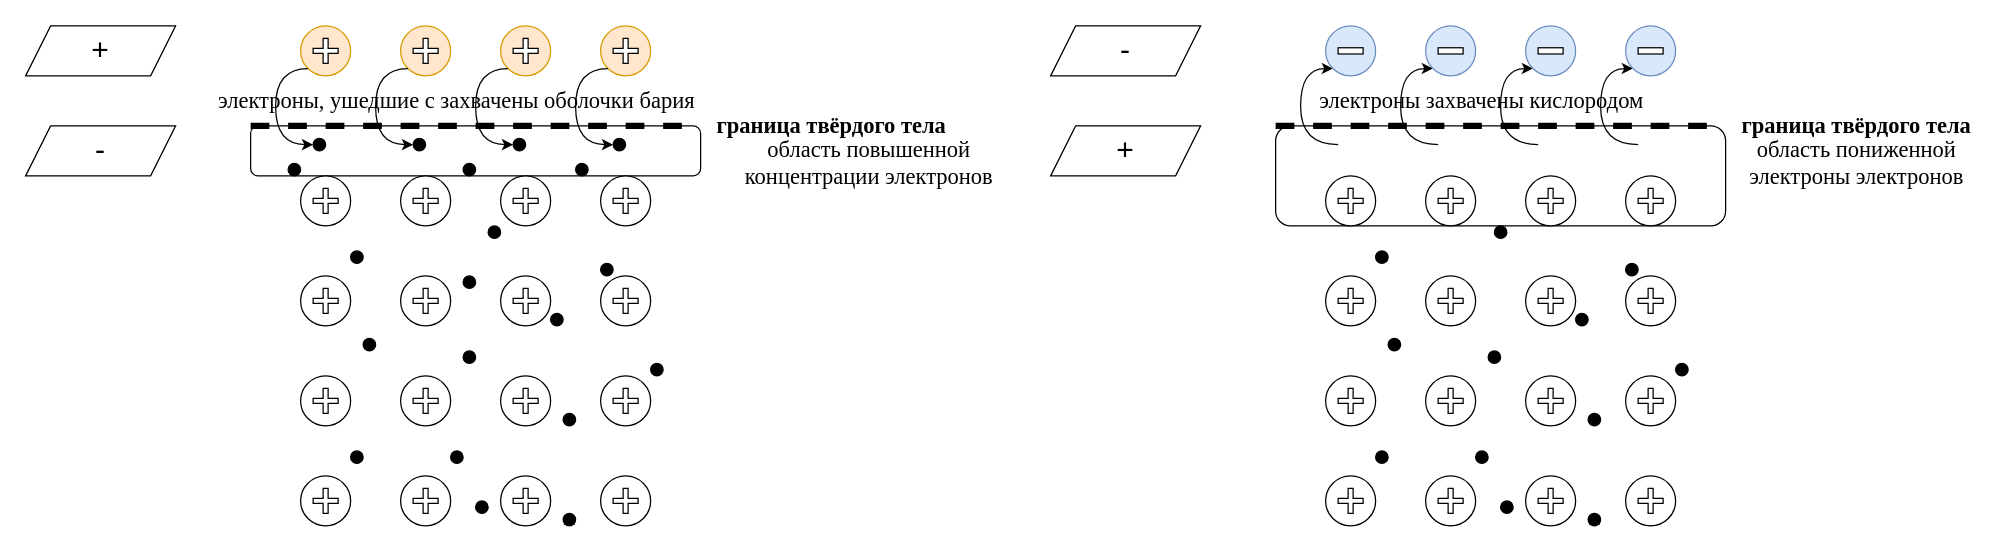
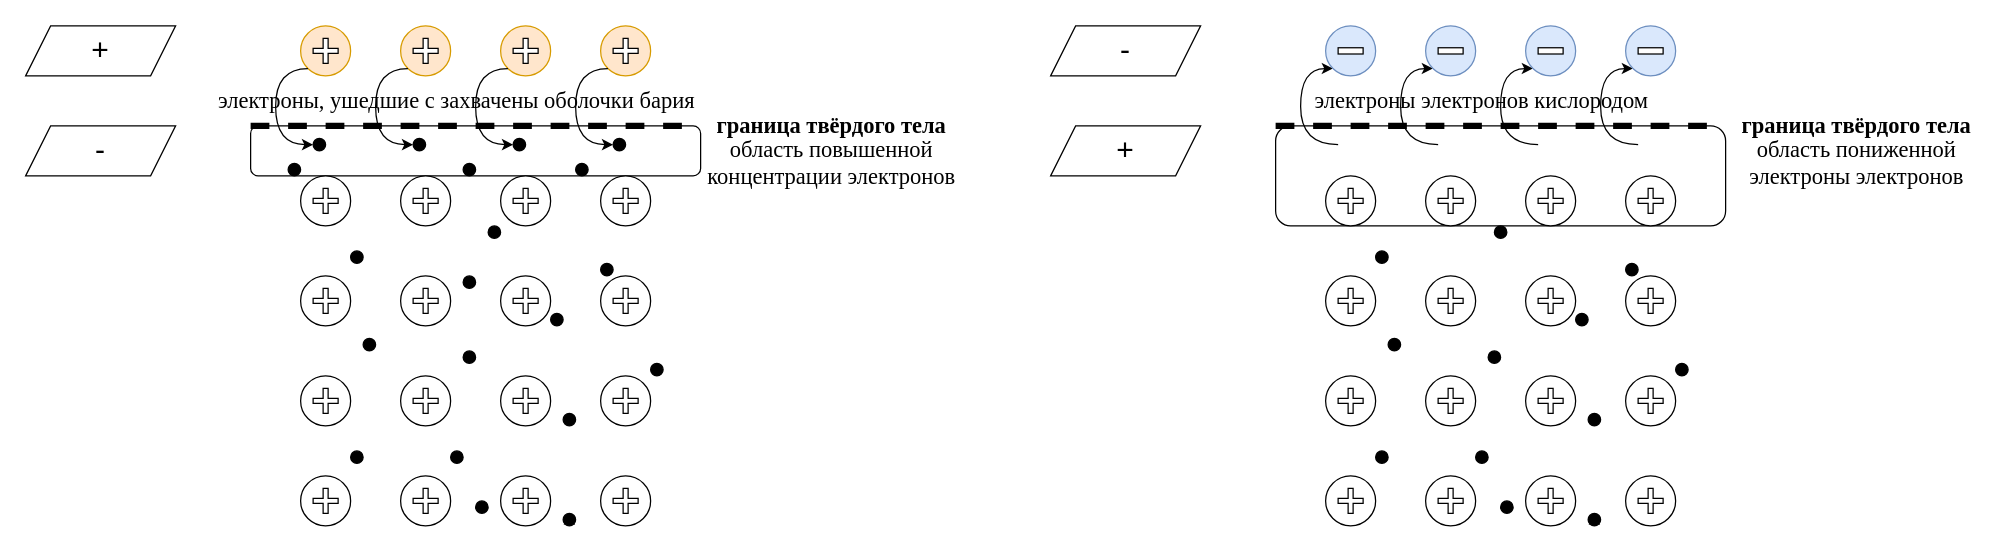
(1482, 101) -> (1482, 101)
(869, 163) -> (832, 163)
